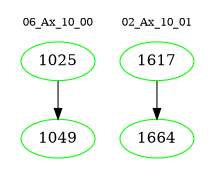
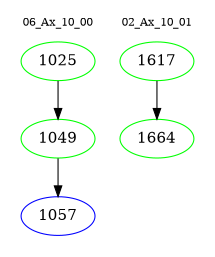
none -> (58, 216)
